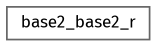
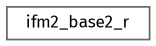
(78, 23) -> (78, 23)
